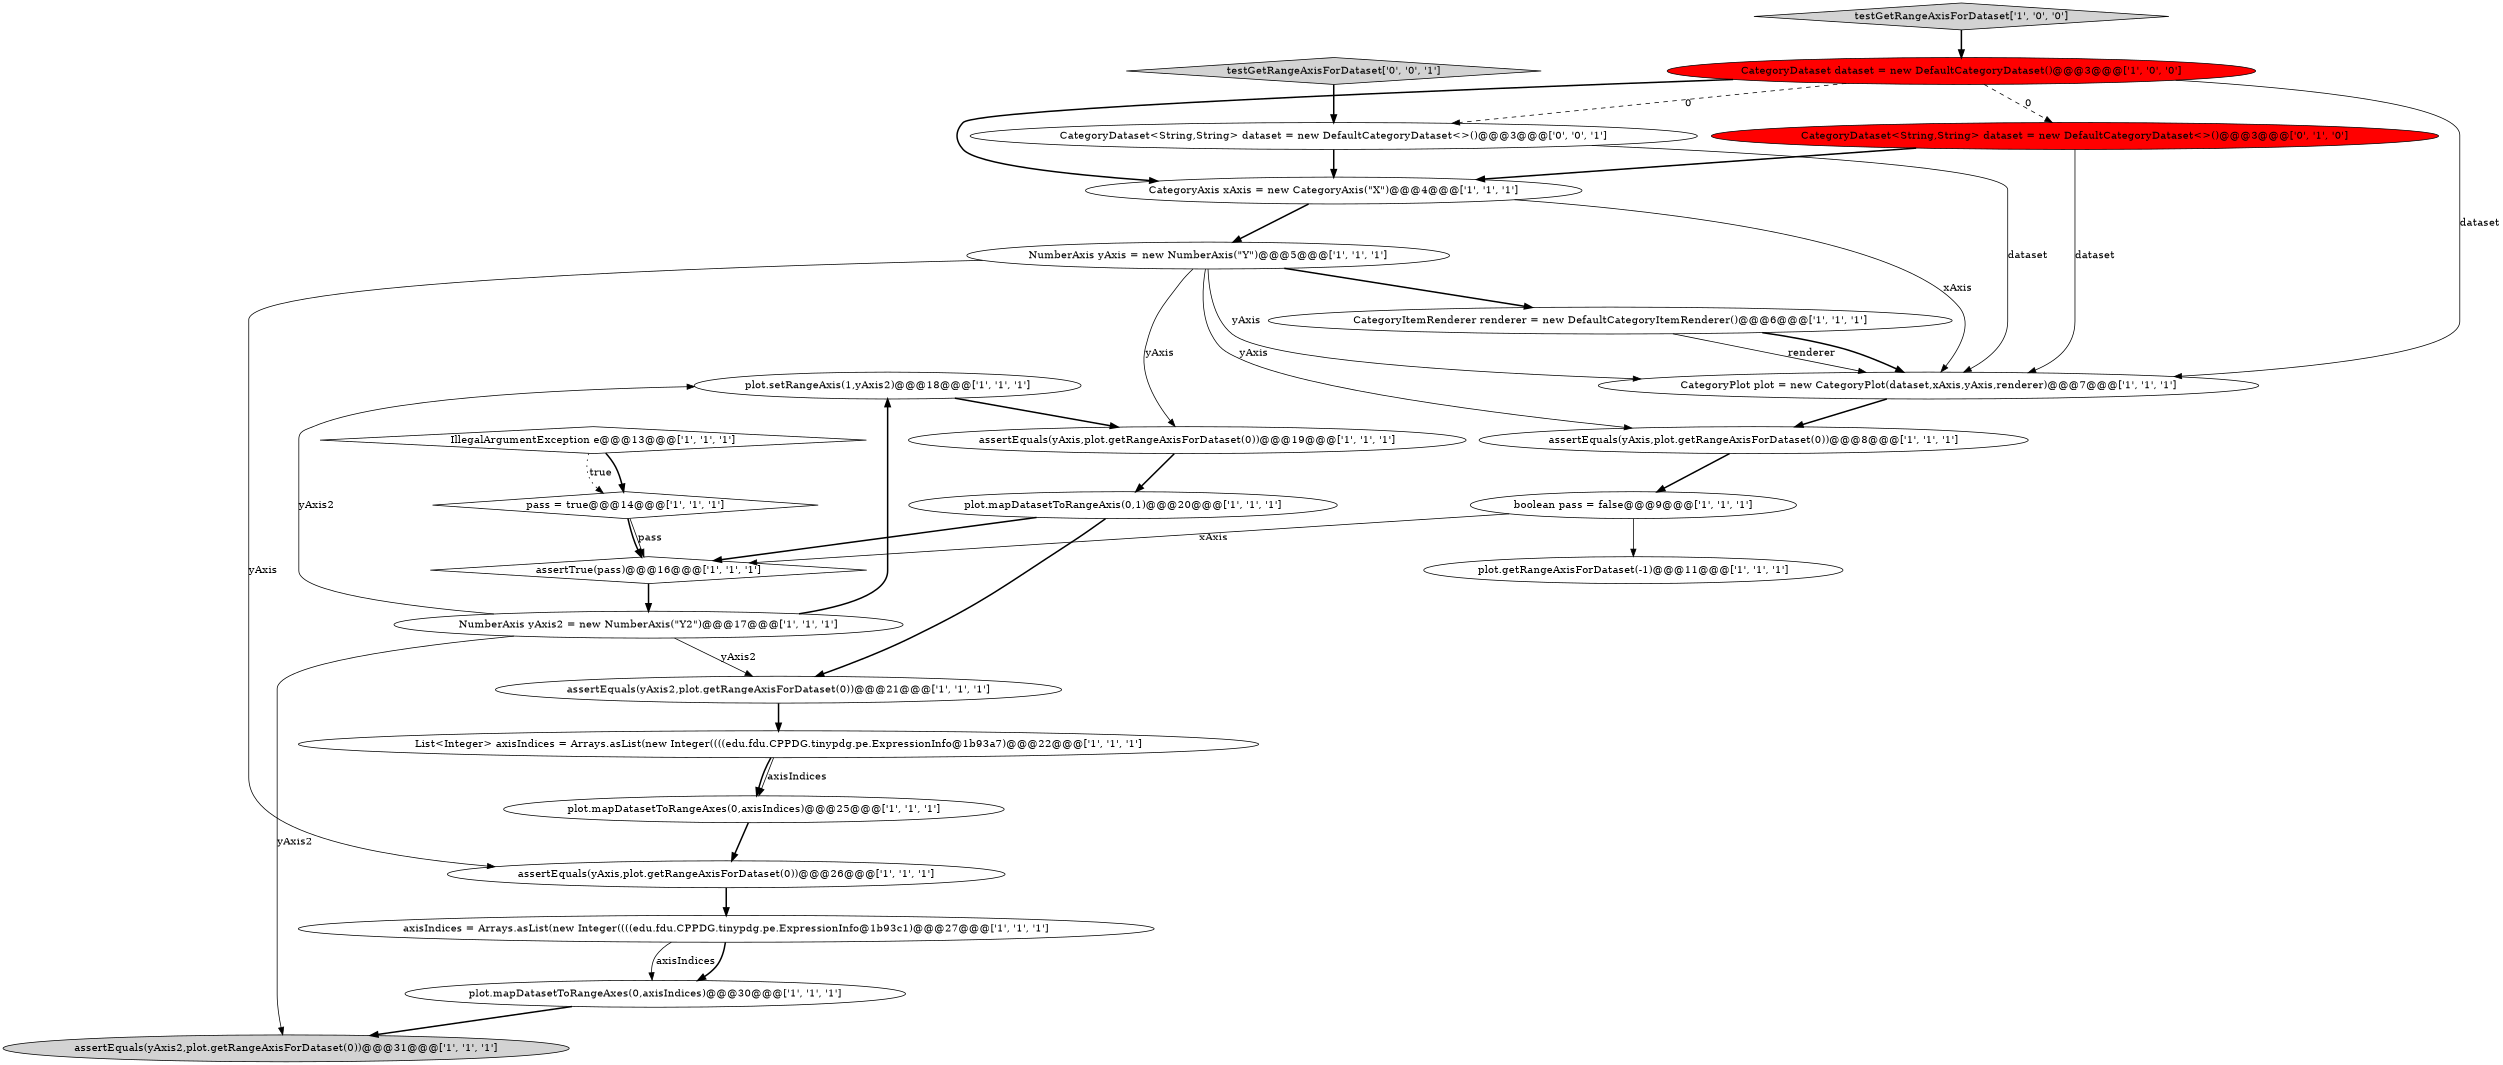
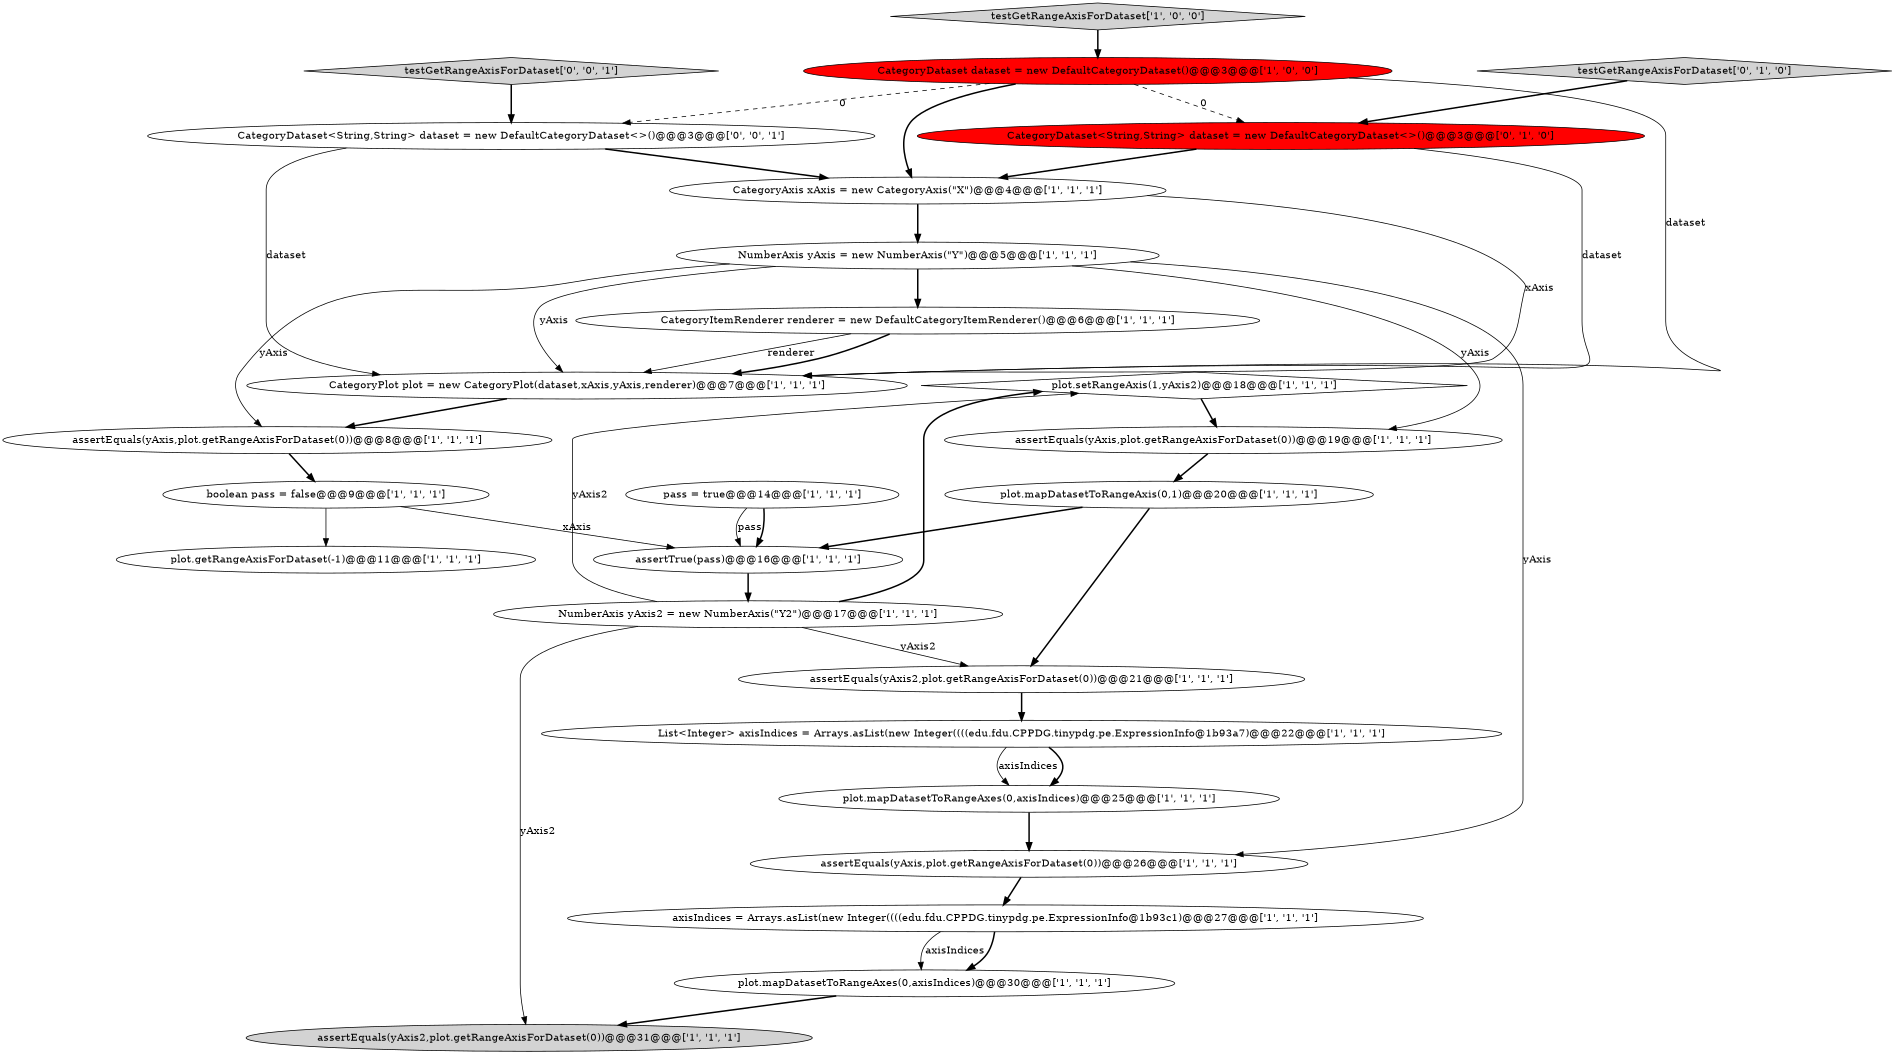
none -> (1684, 71)
(888, 386) -> (1194, 386)
(593, 440) -> none
(625, 505) -> (762, 495)
(649, 570) -> (748, 560)
